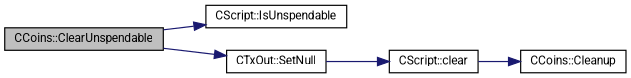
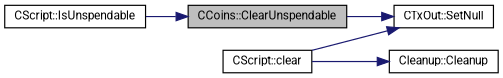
(179, 28) -> (161, 17)
(352, 62) -> (350, 41)
(573, 62) -> (444, 62)
